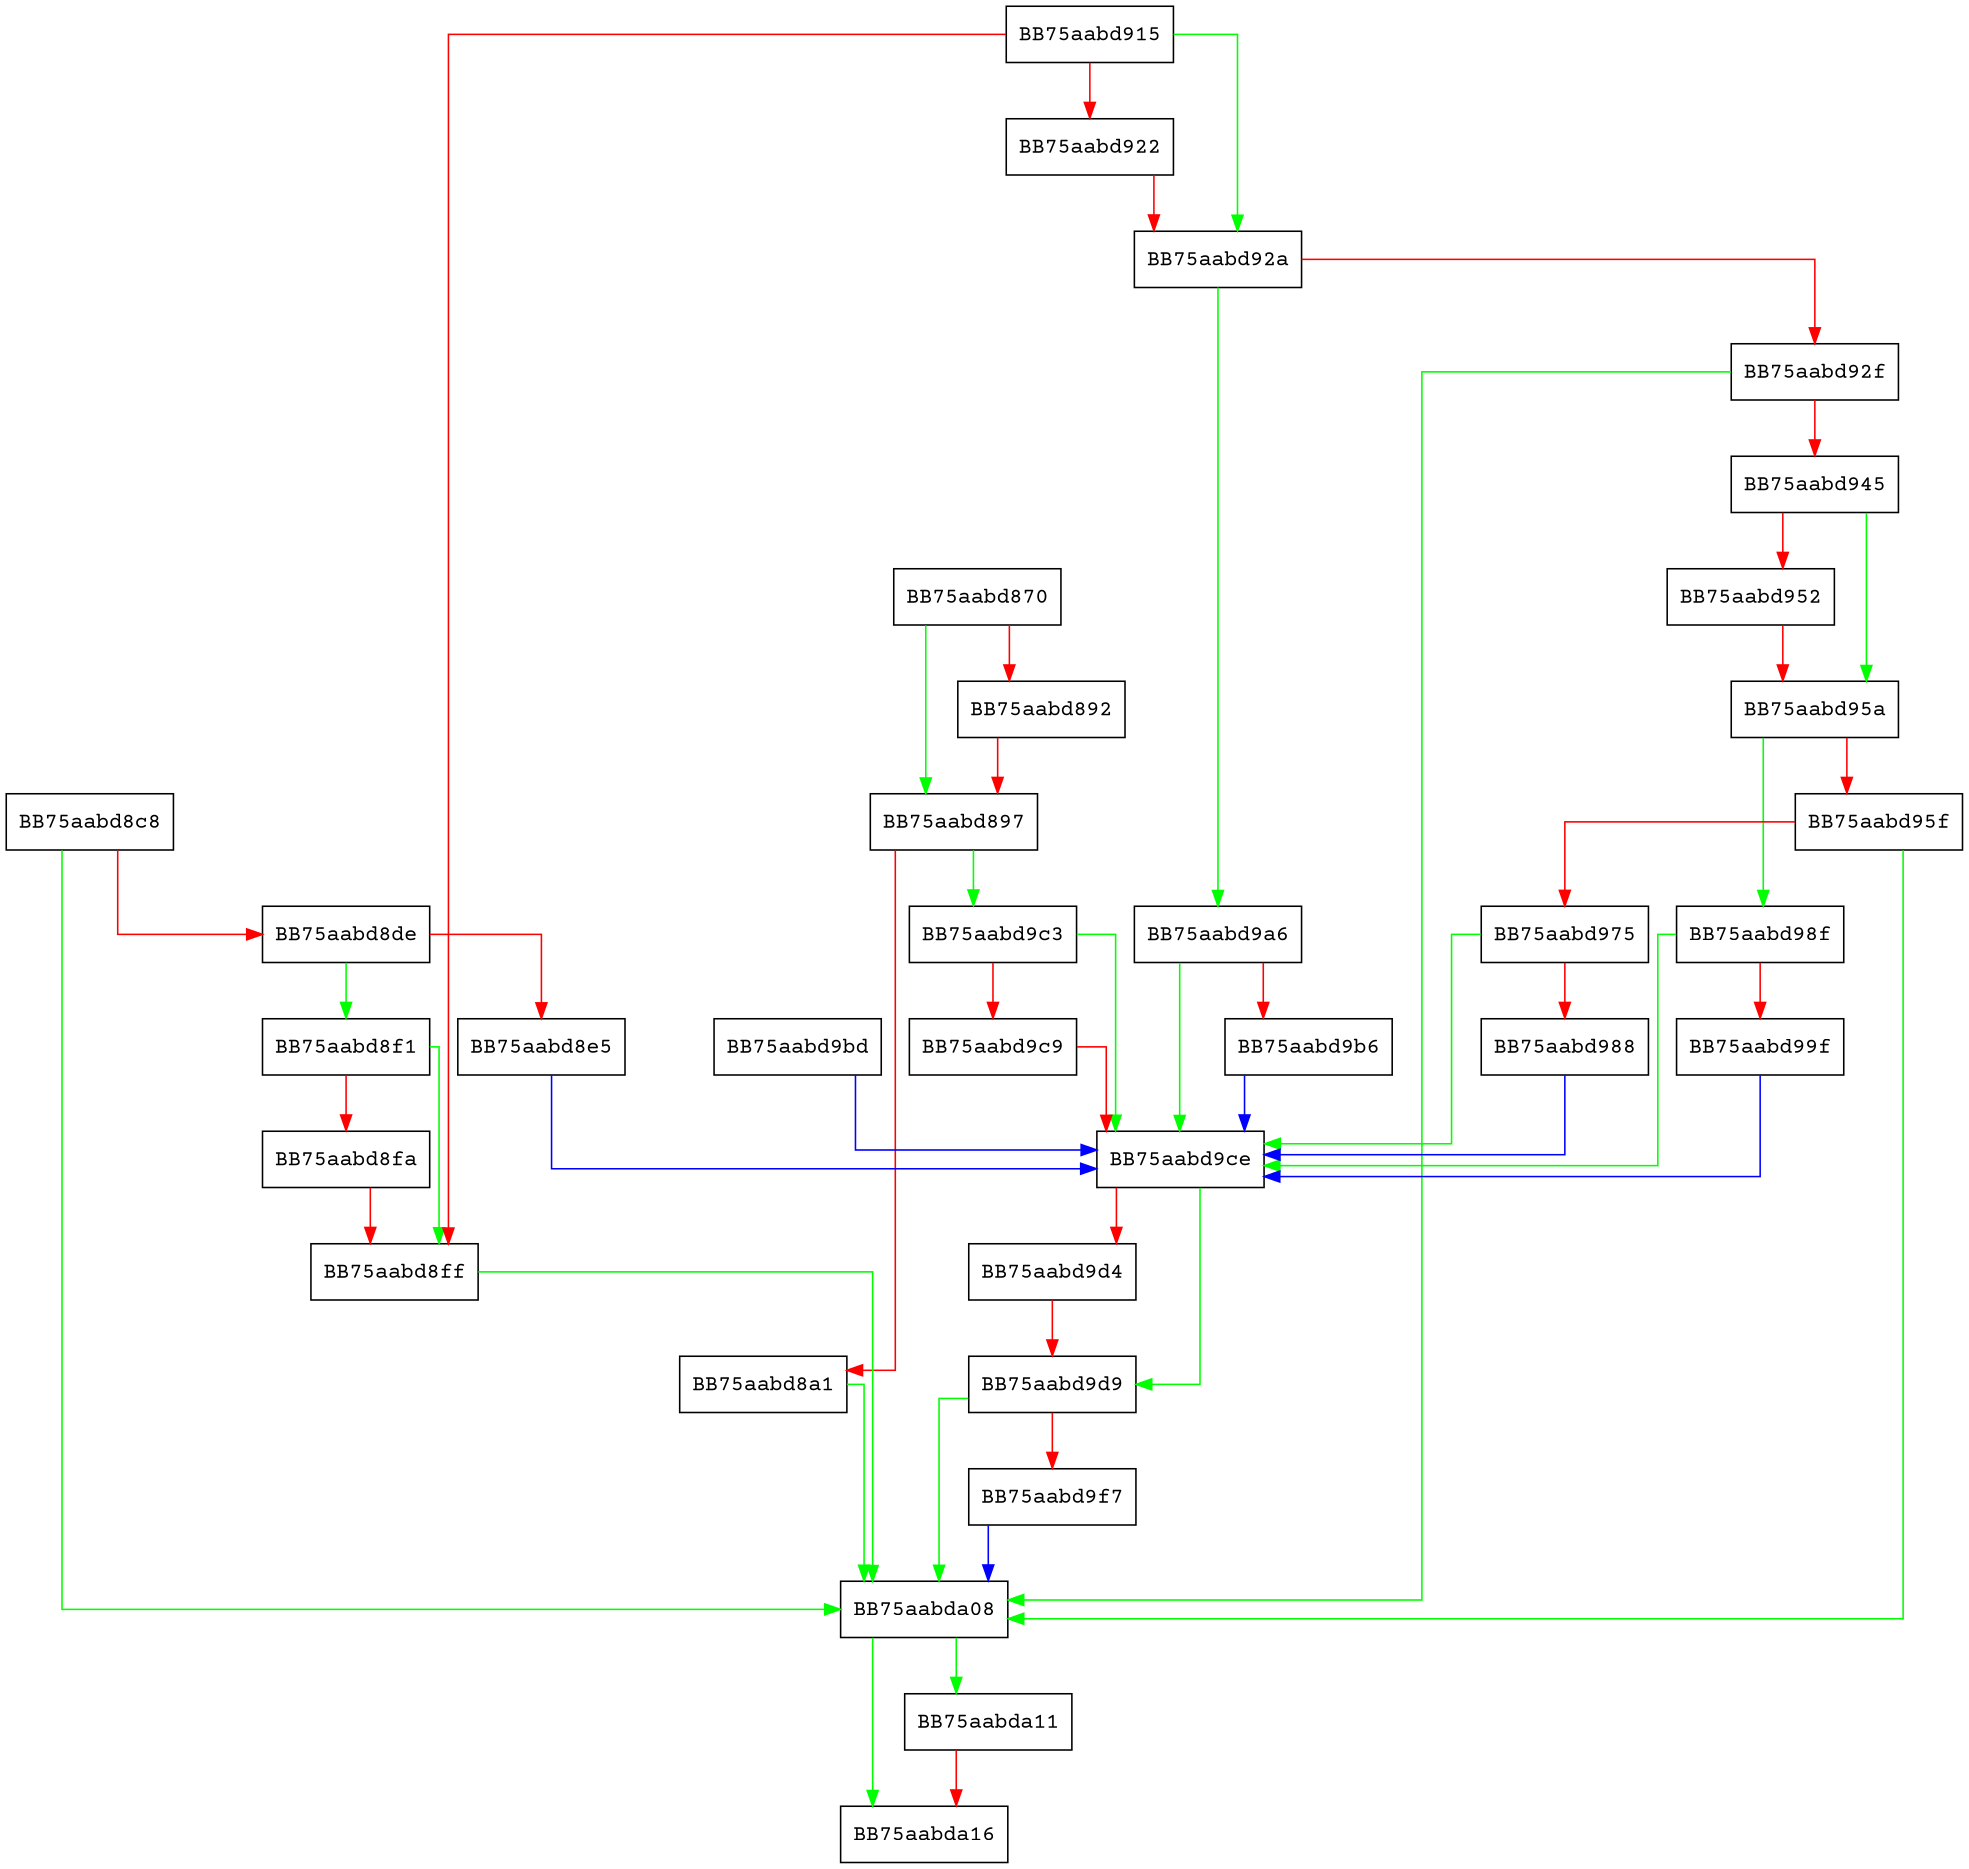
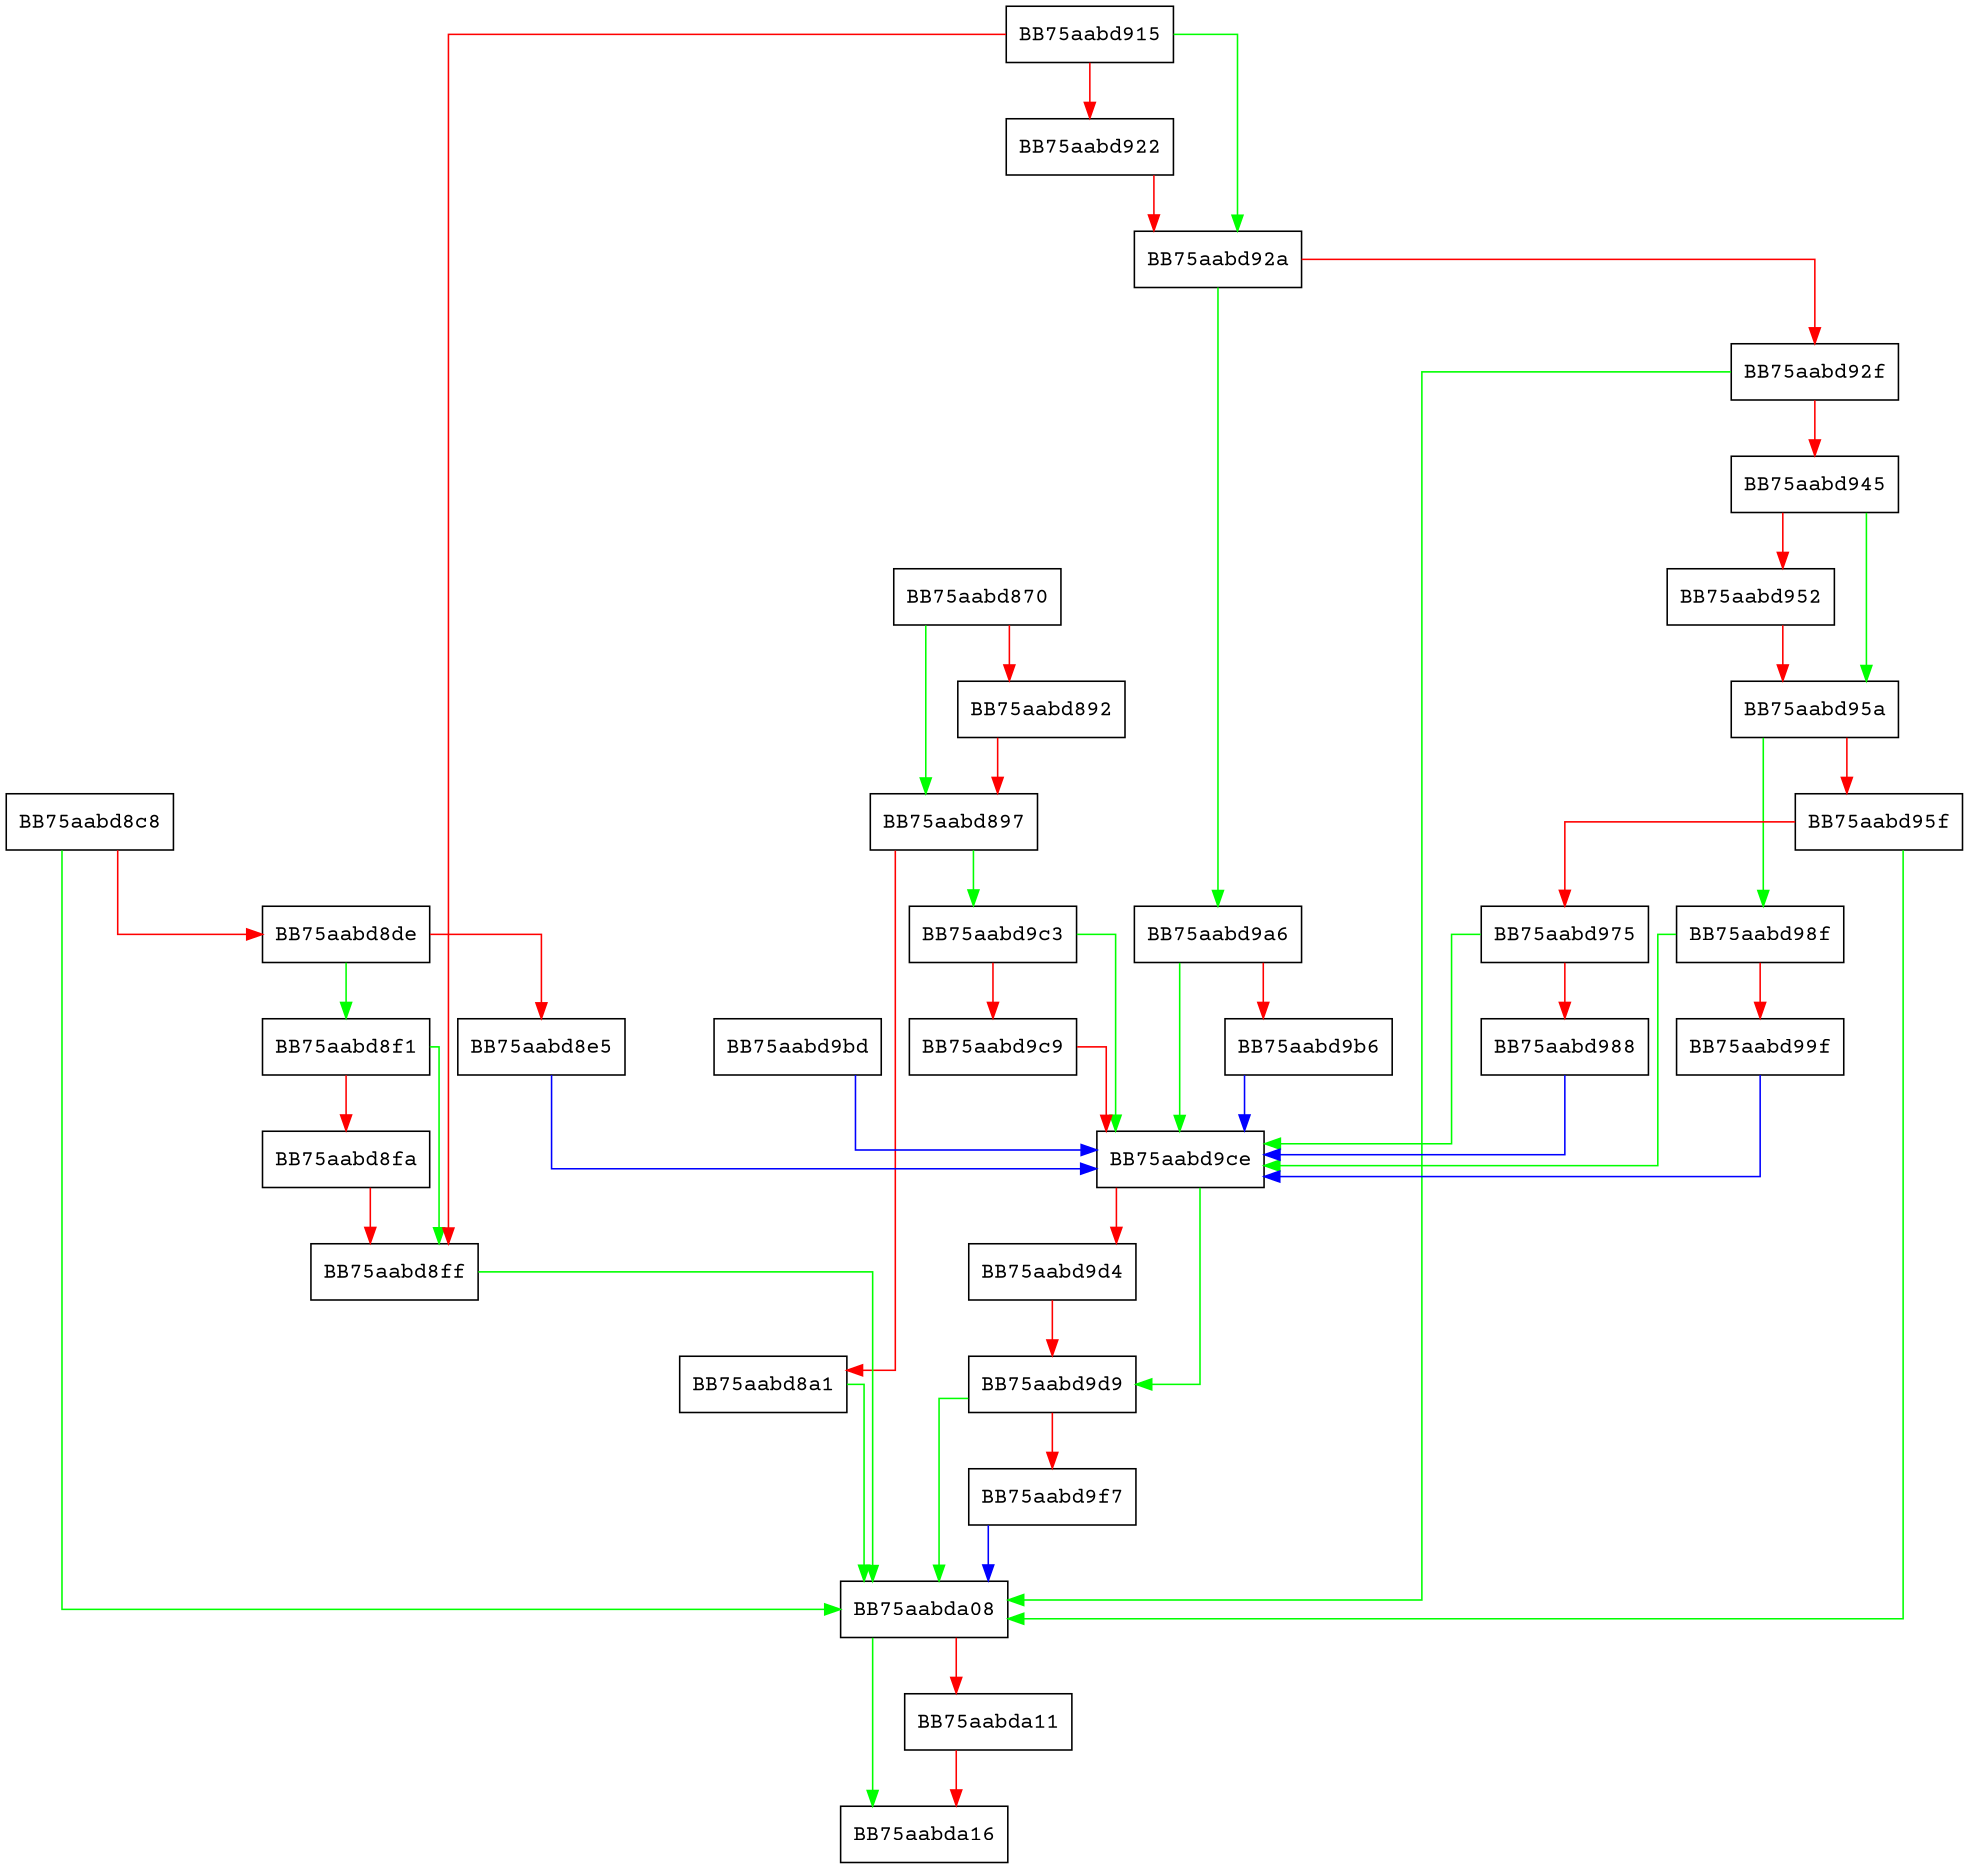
(956, 1658) -> (956, 1658)
